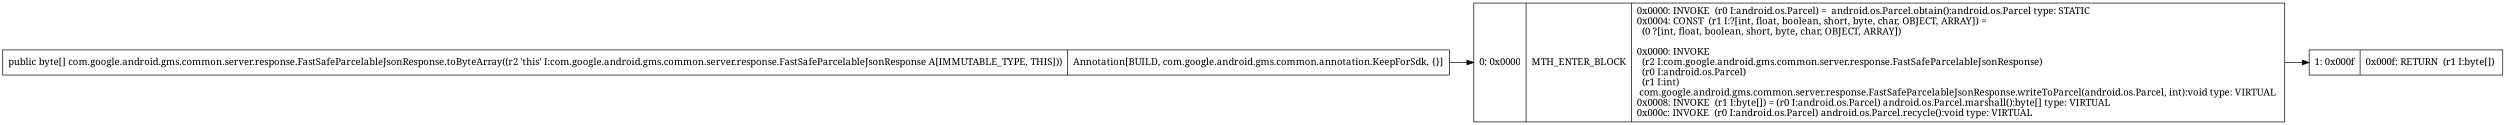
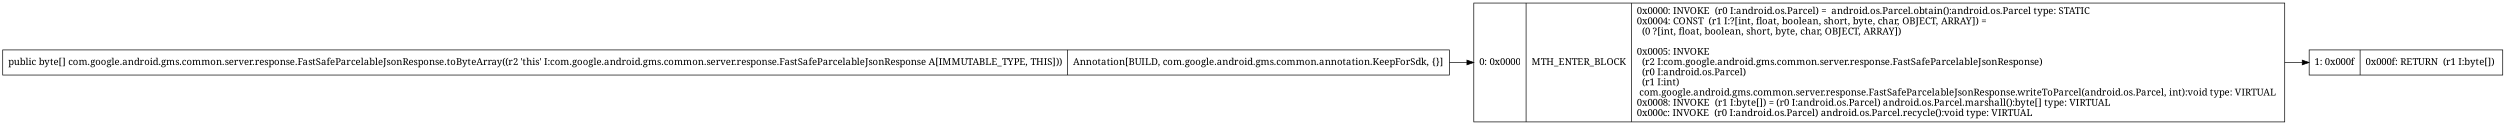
(1676, 52) -> (1676, 52)
